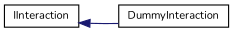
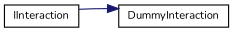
(104, 24) -> (93, 9)
